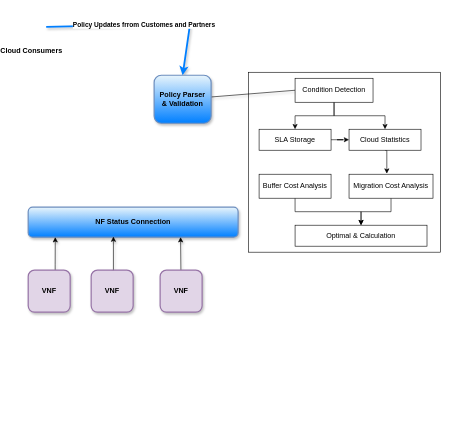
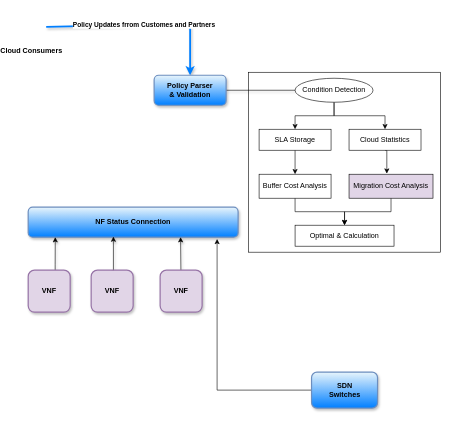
(334, 90) -> (334, 90)
(182, 99) -> (190, 90)
(340, 140) -> (295, 168)
(391, 186) -> (391, 186)
(361, 236) -> (344, 236)
none -> (310, 390)
none -> (344, 390)
